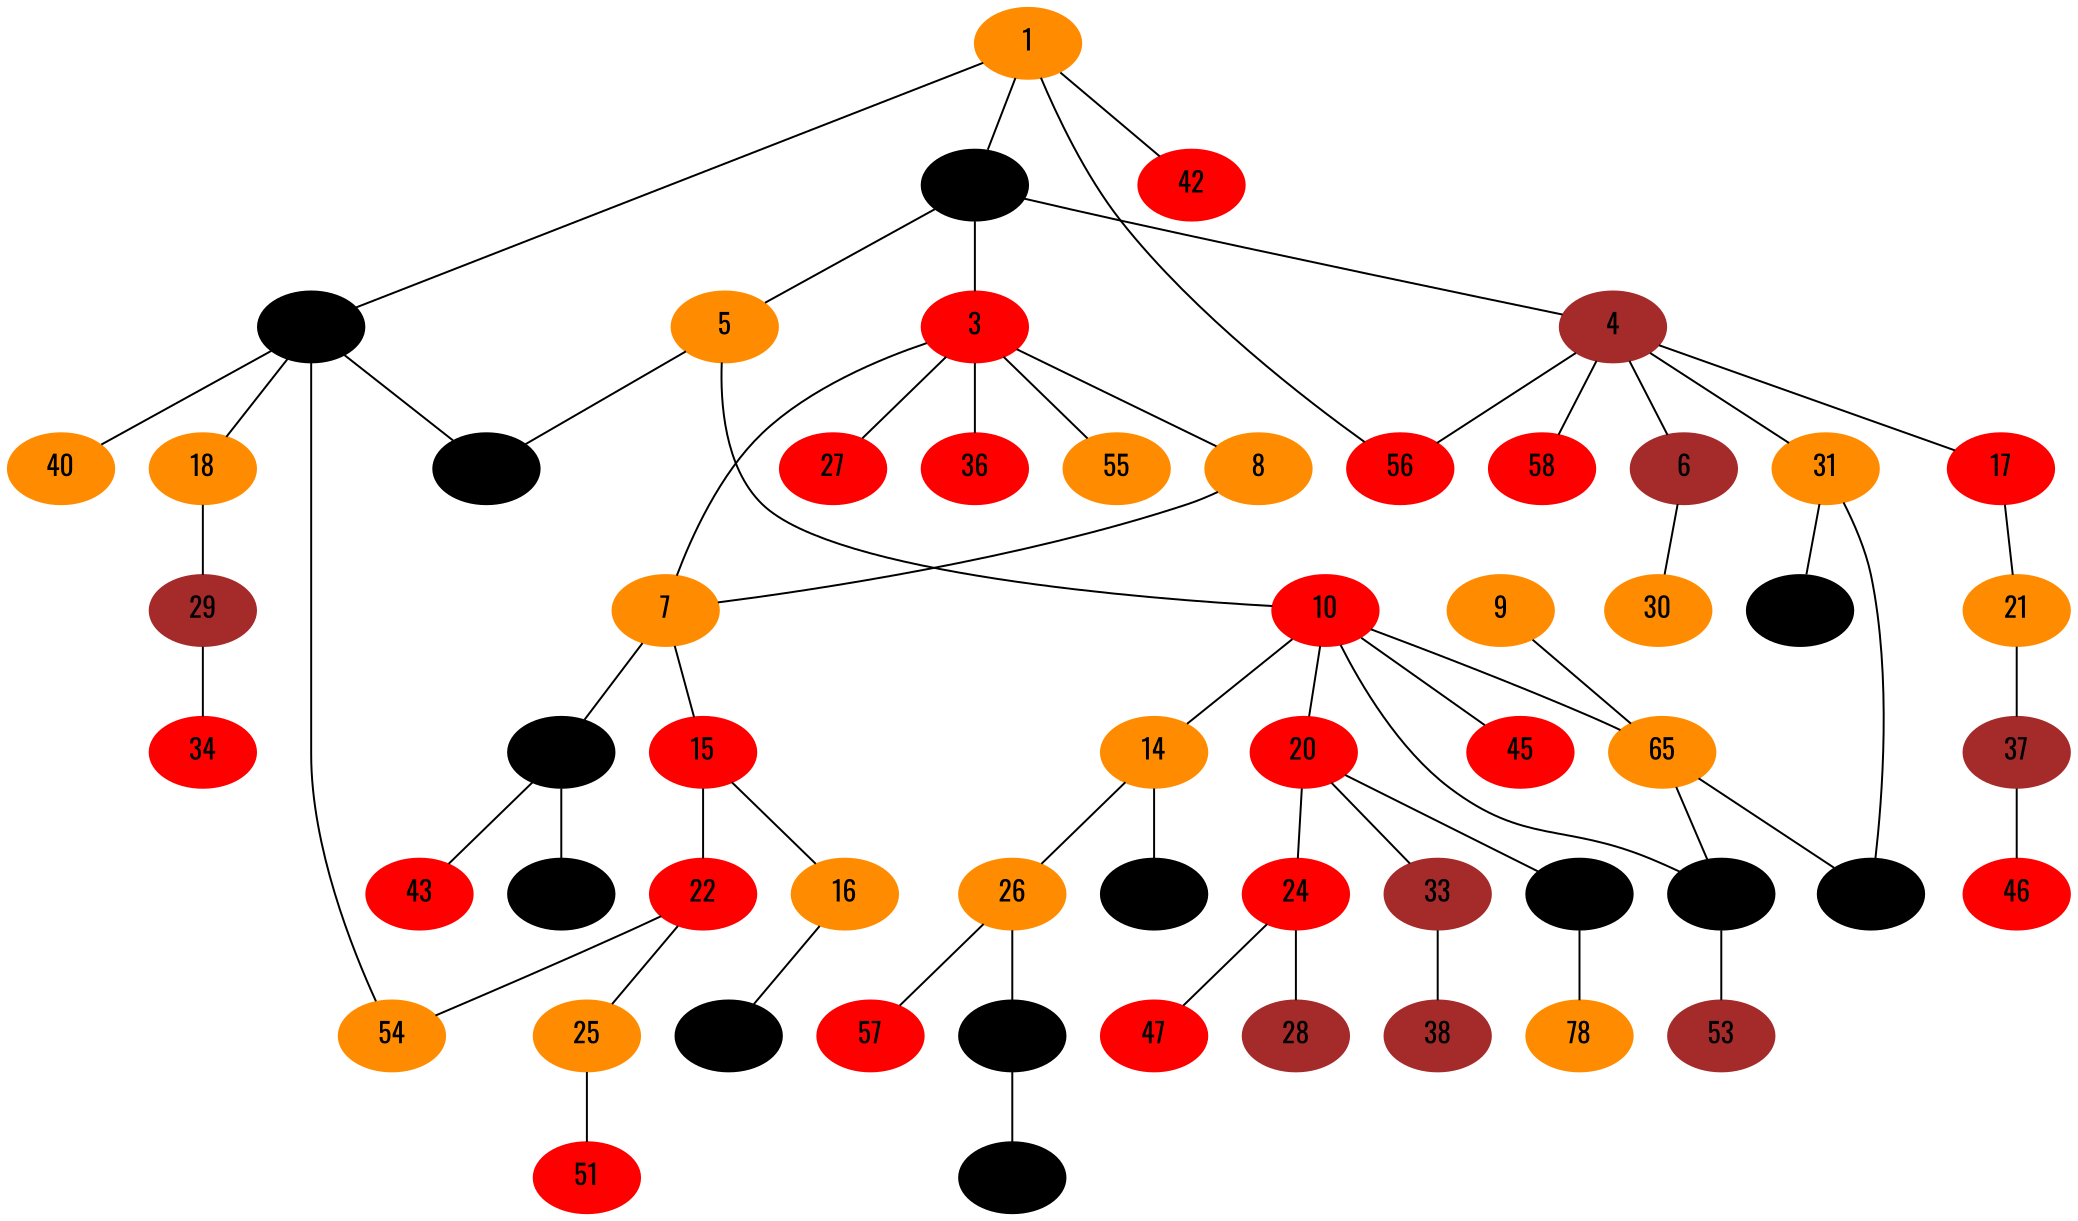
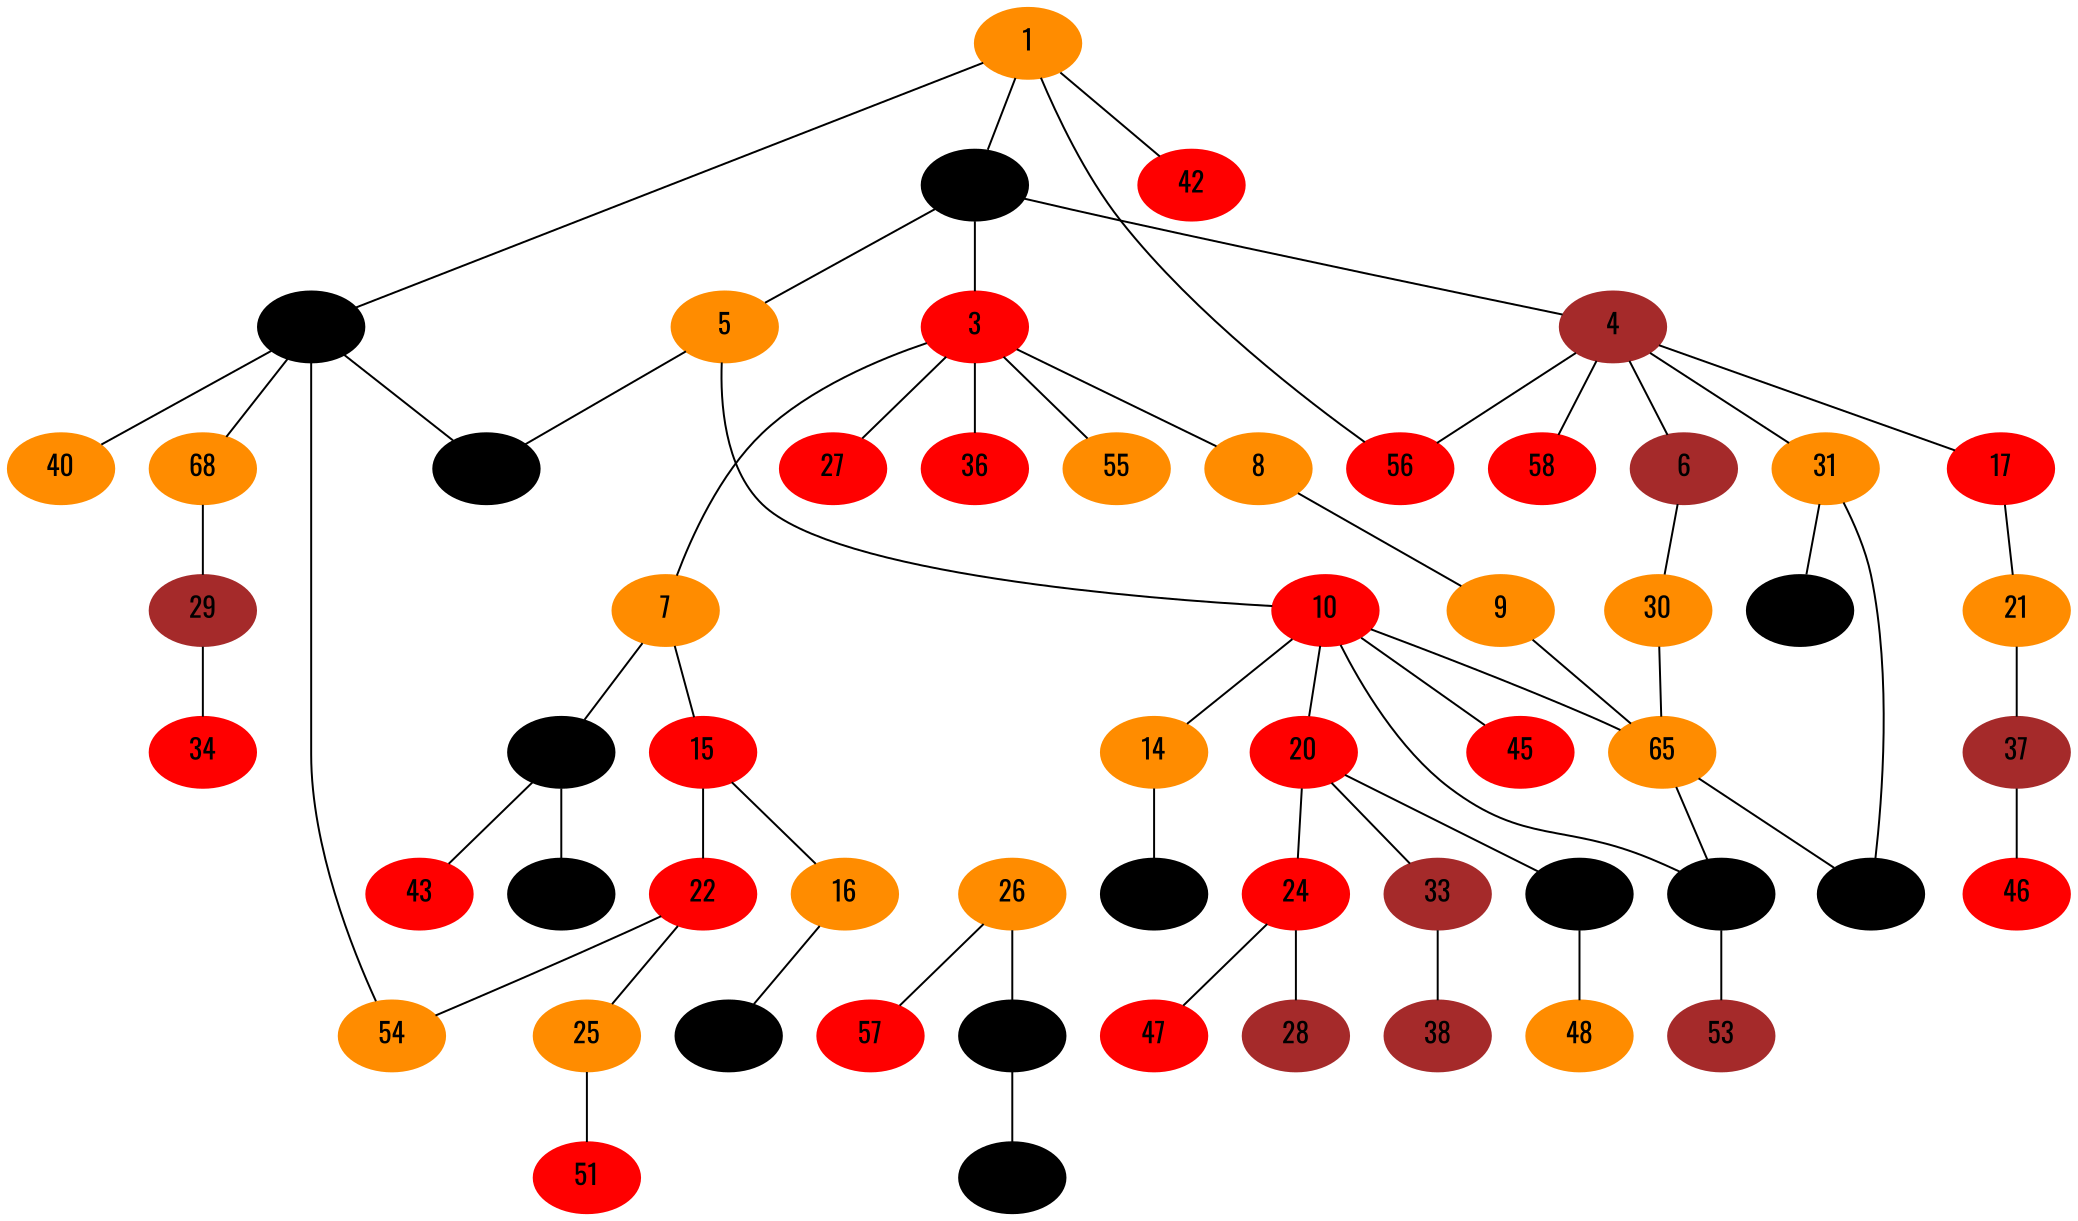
(203, 469) -> (203, 469)
(971, 560) -> (1380, 540)
none -> (1660, 682)
(1083, 823) -> none
(1579, 1036) -> (1579, 1036)
